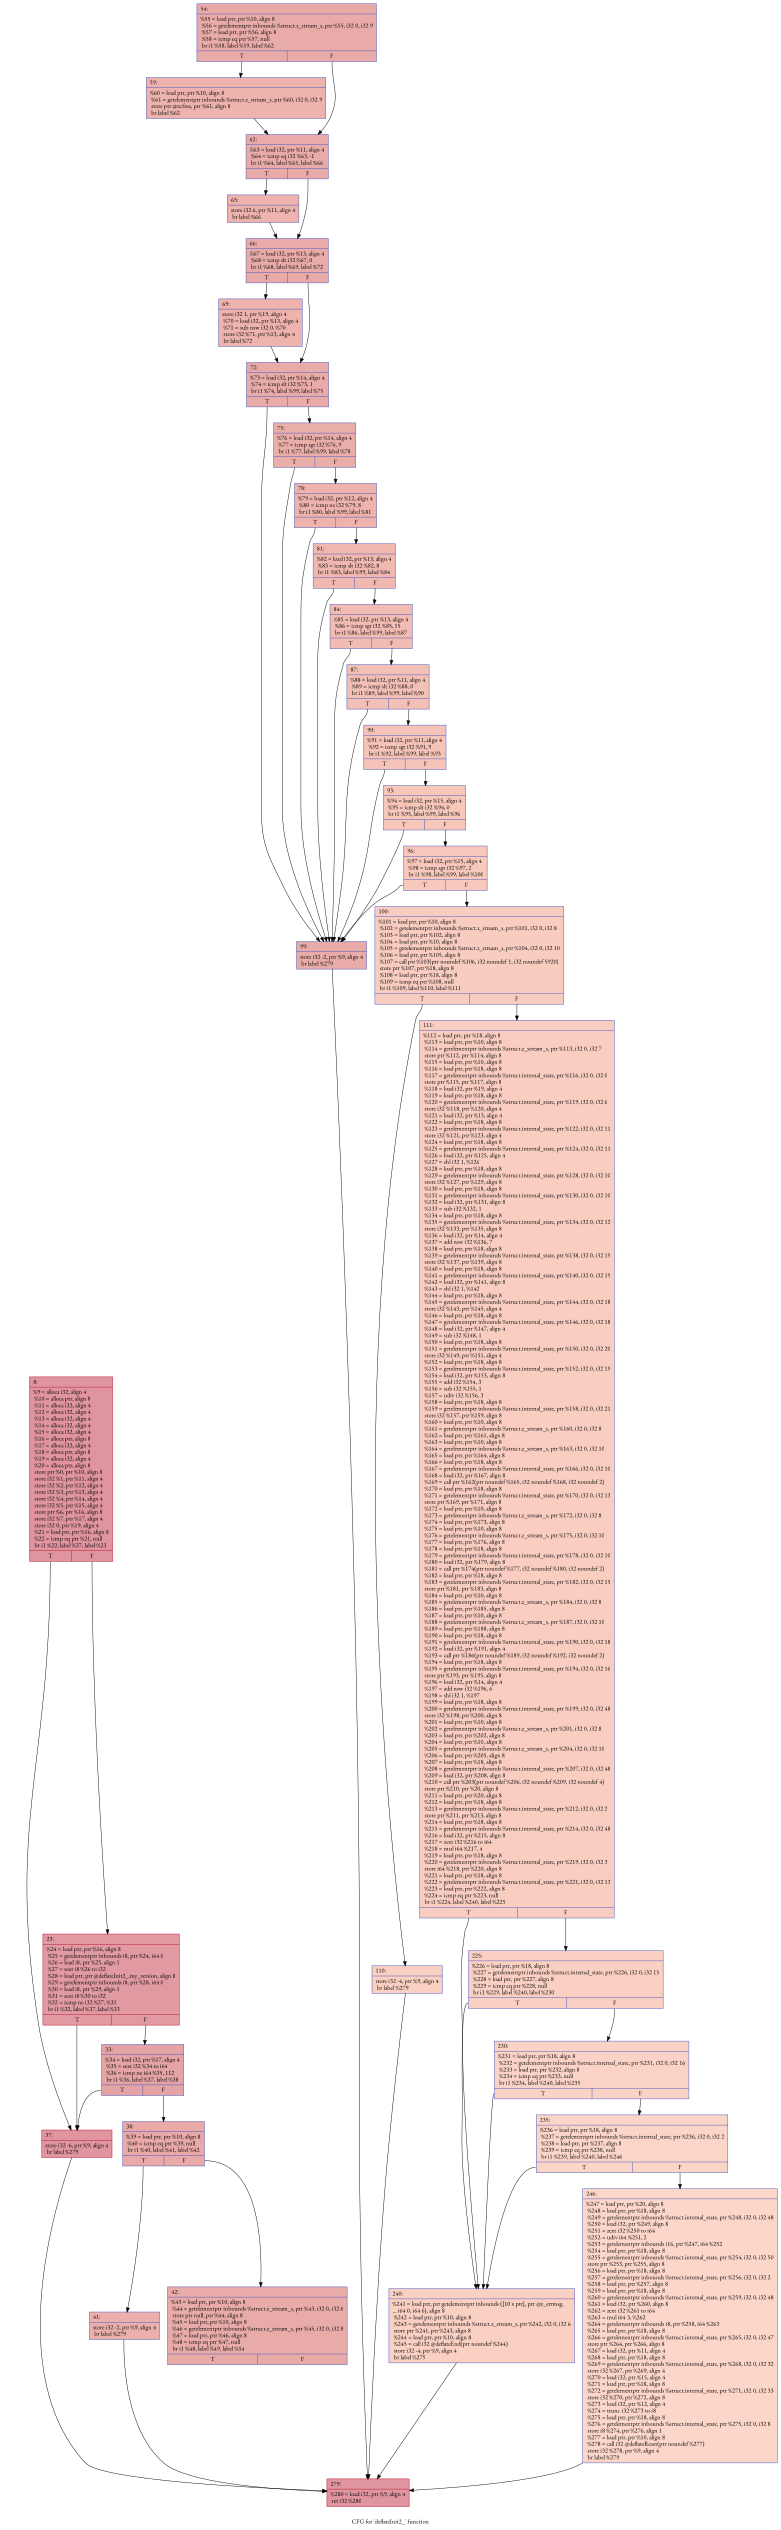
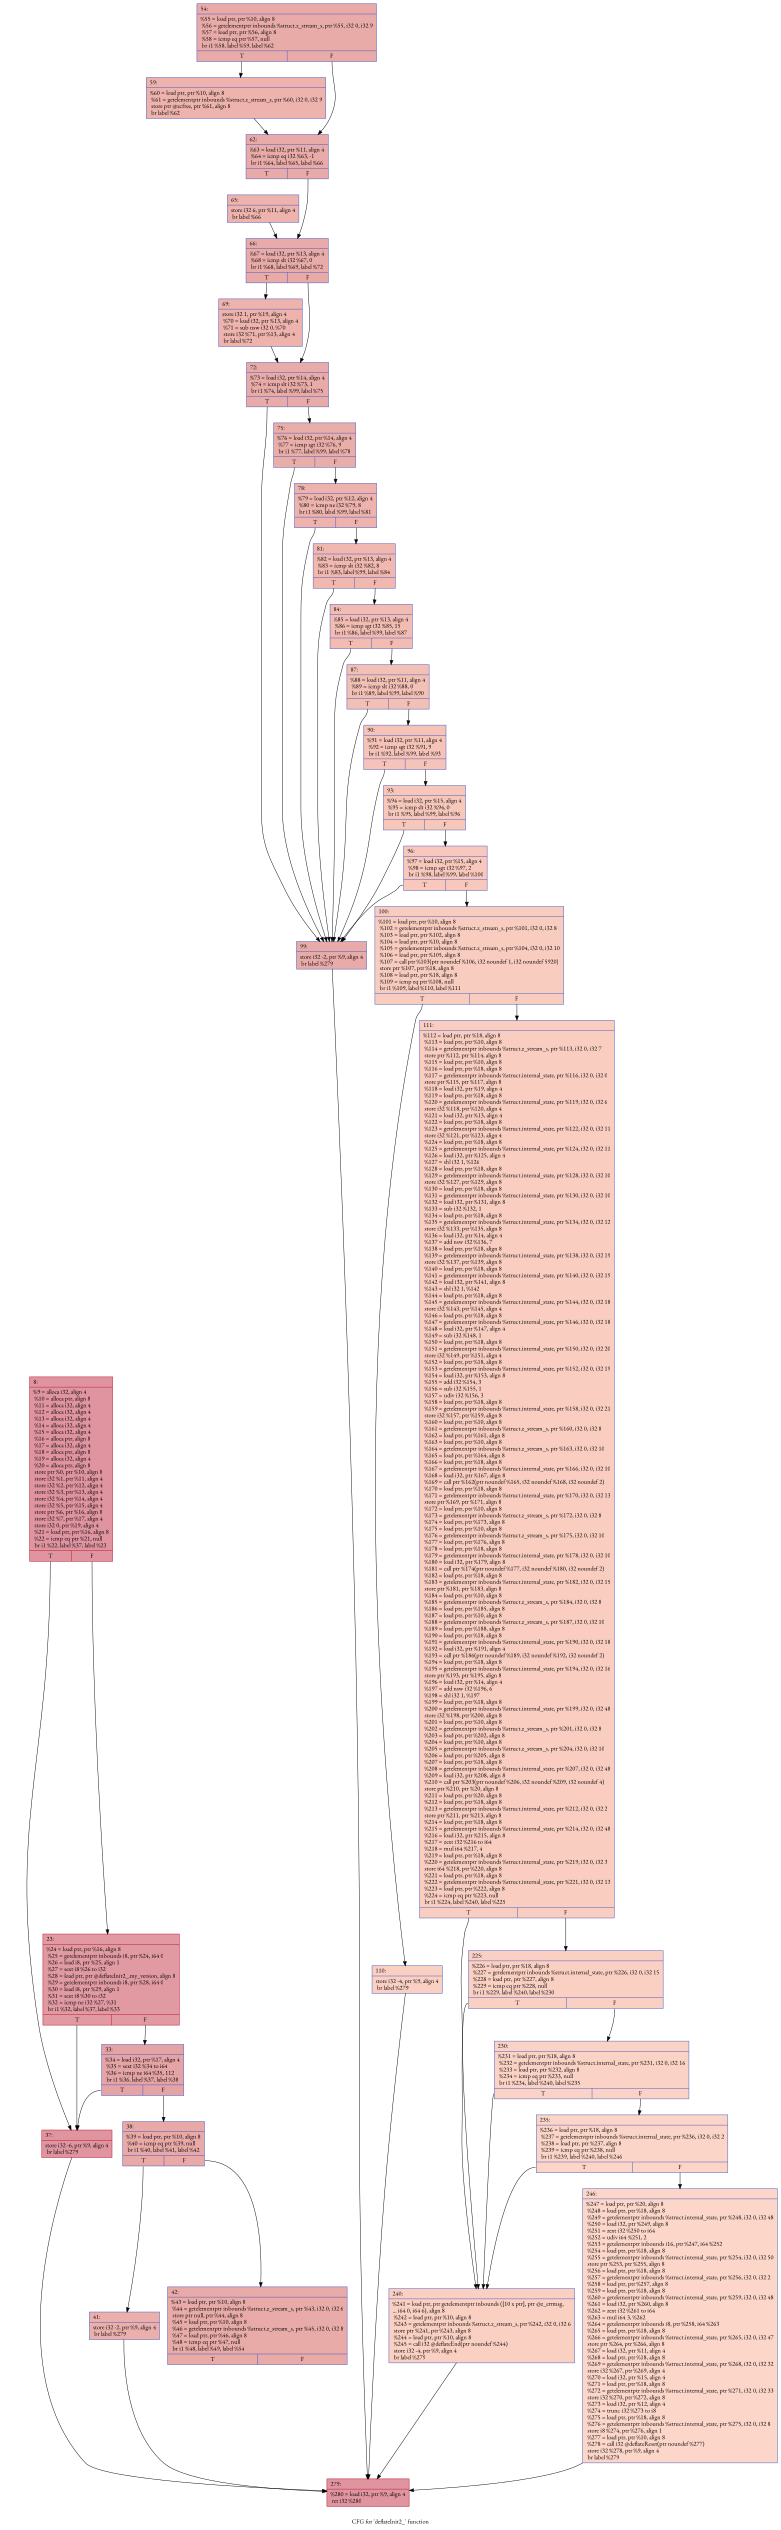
(266, 185) -> none
